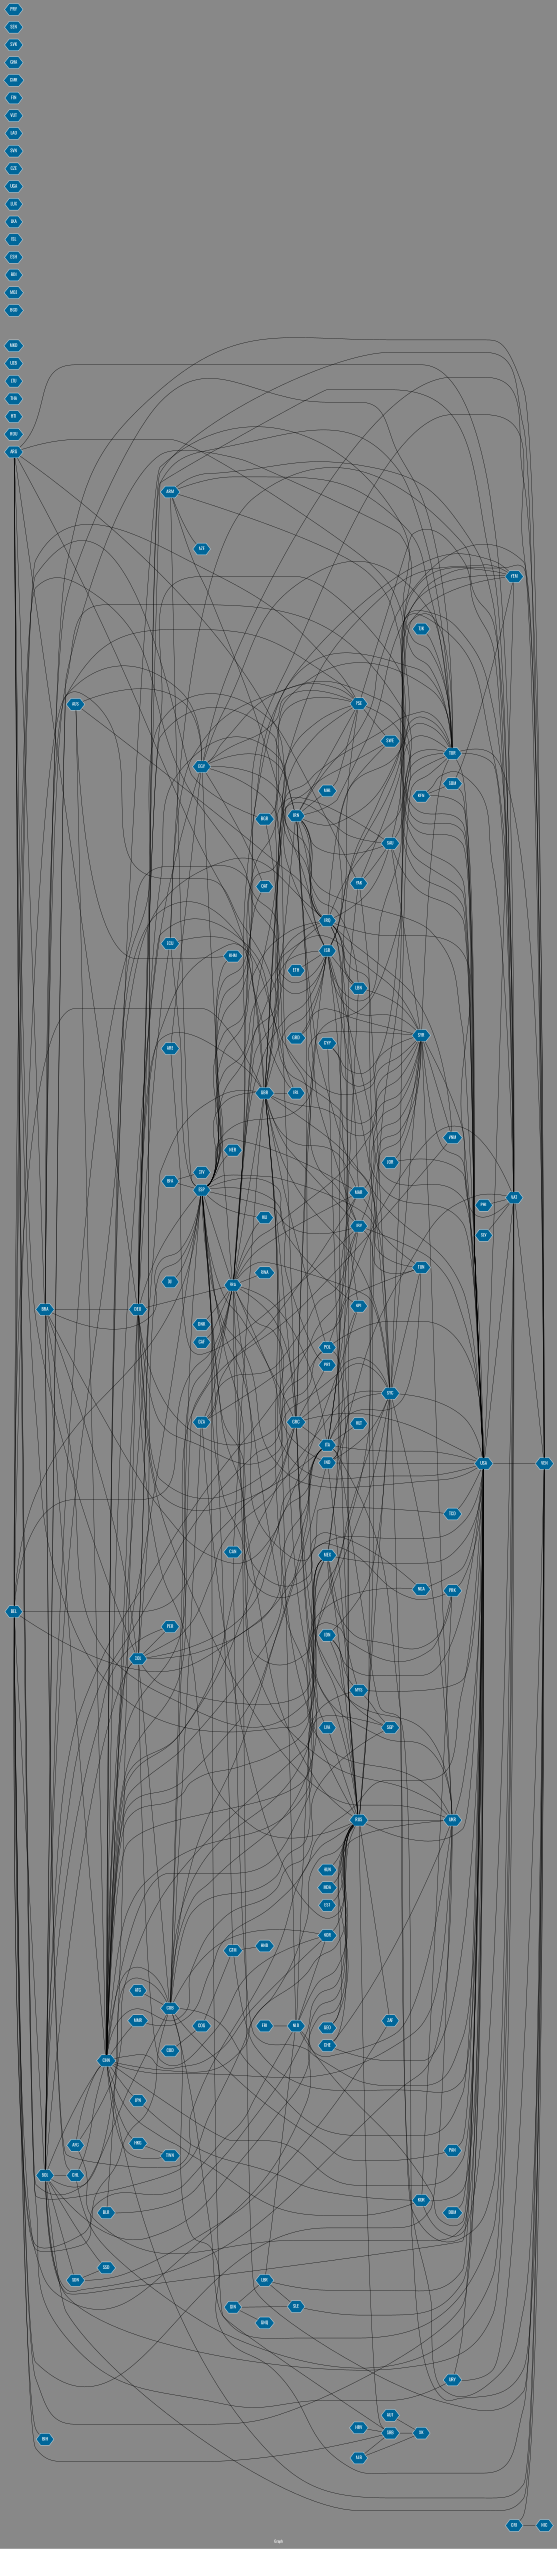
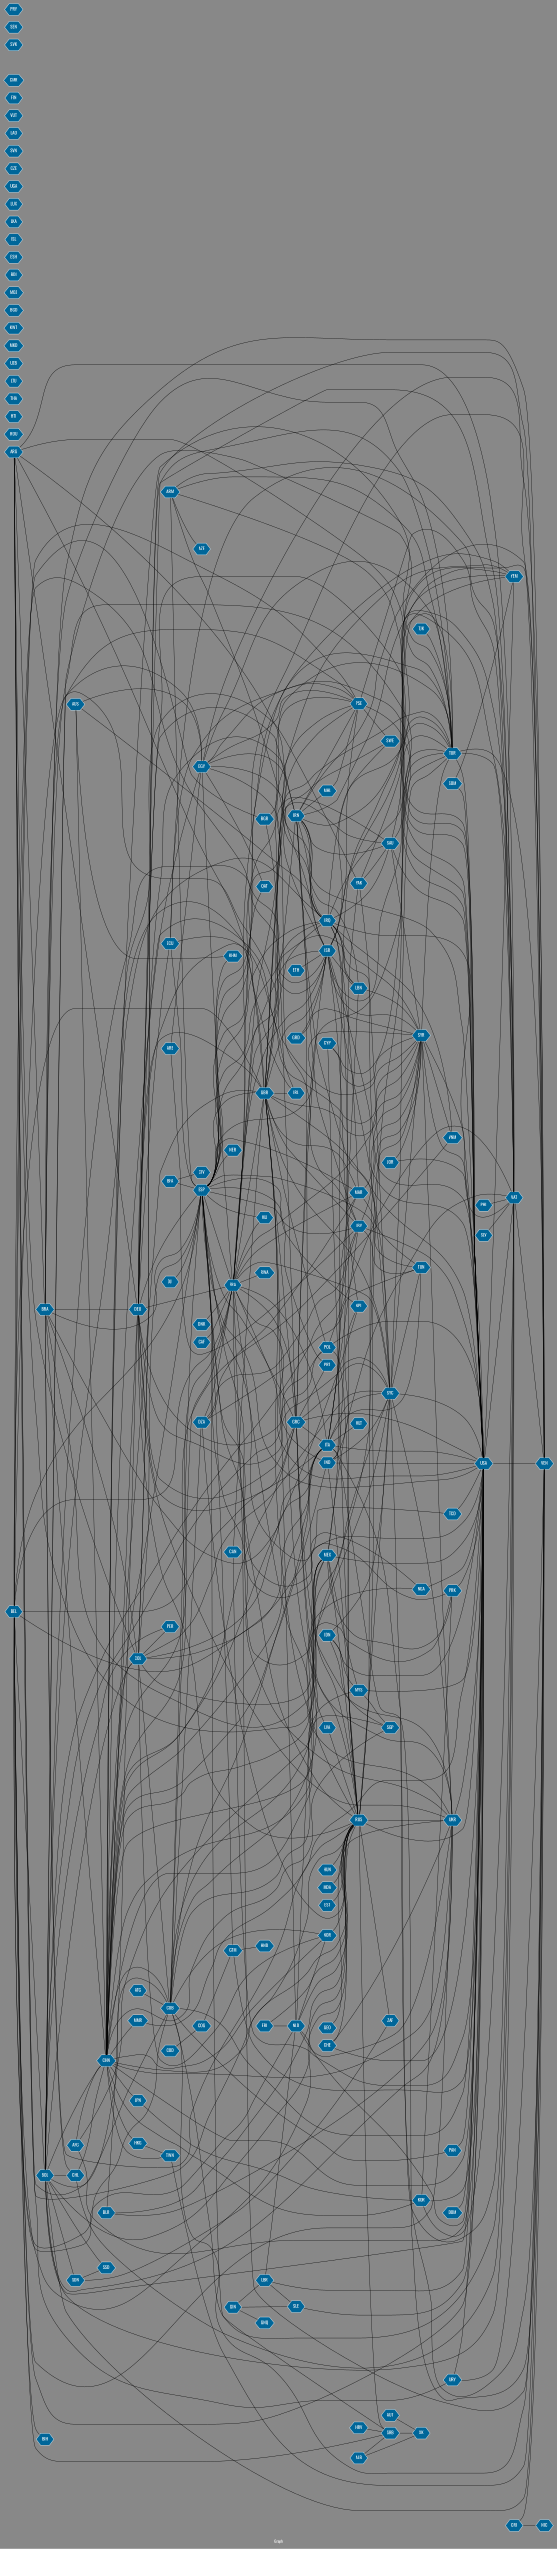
(14, 63) -> none
none -> (14, 328)
(421, 796) -> none
(343, 1924) -> (342, 1943)
none -> (374, 2093)
(516, 2493) -> (531, 2369)
